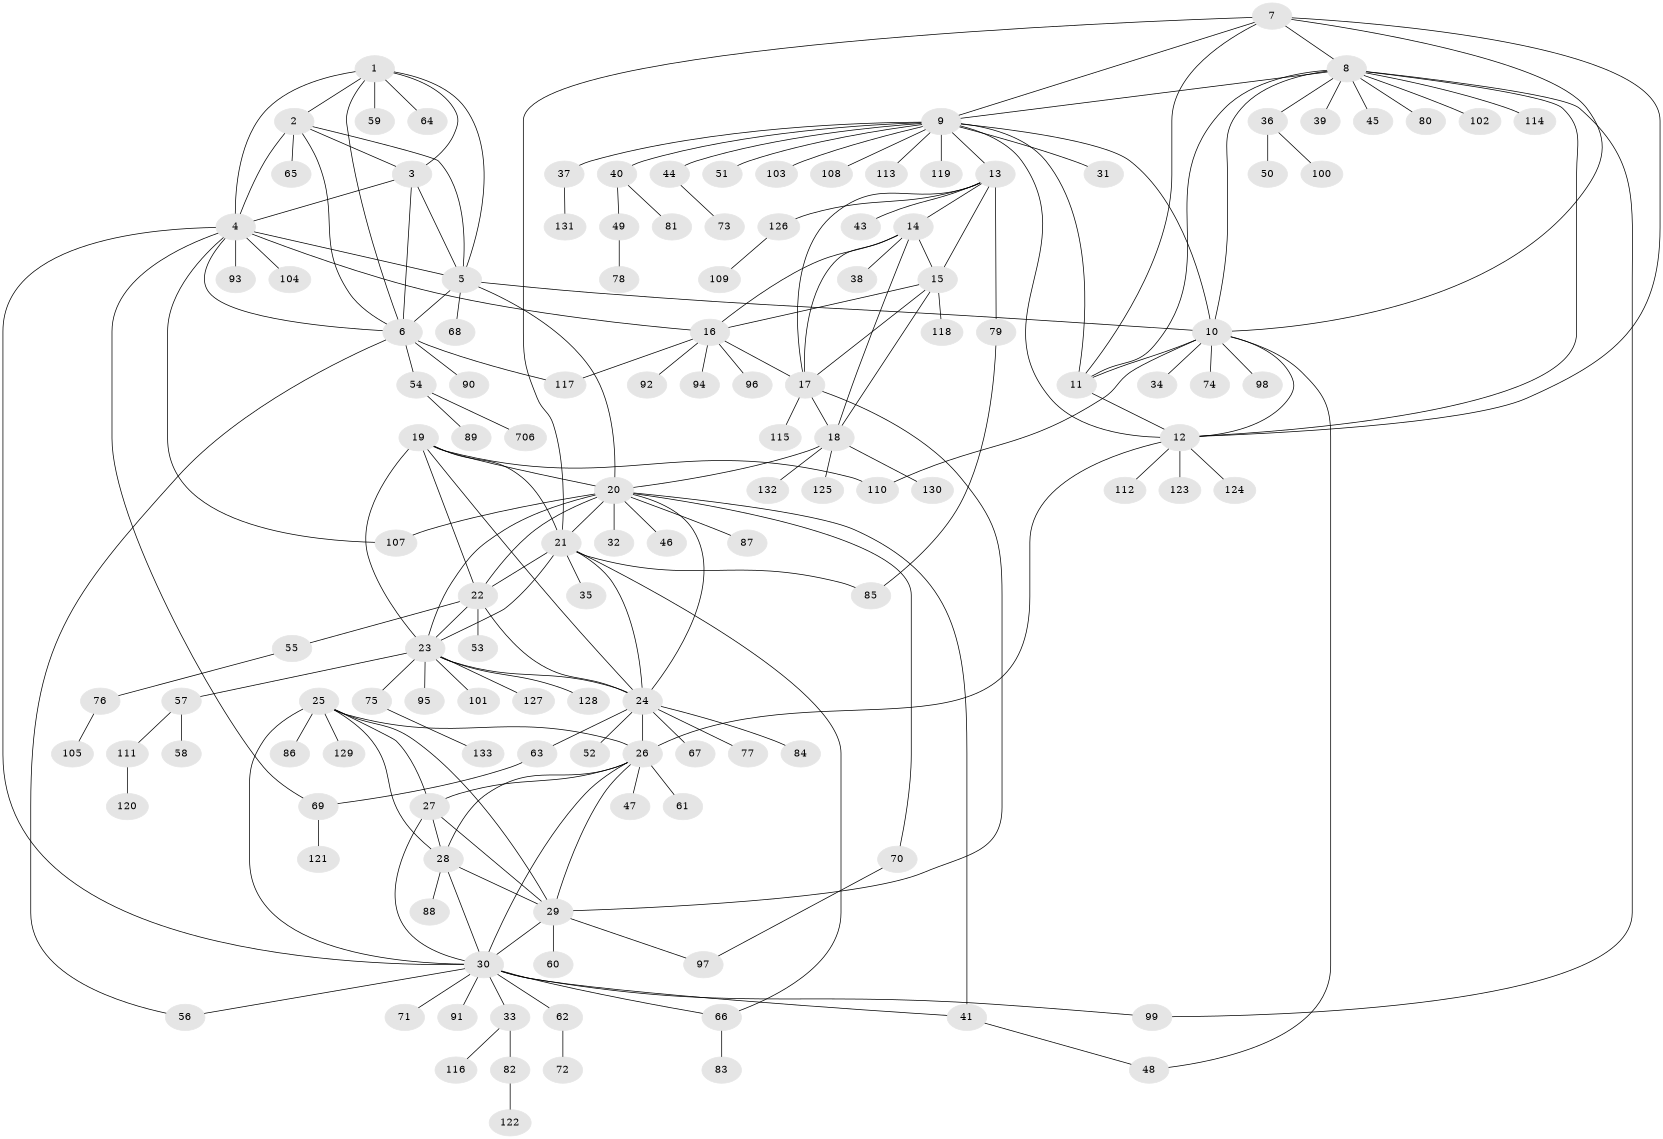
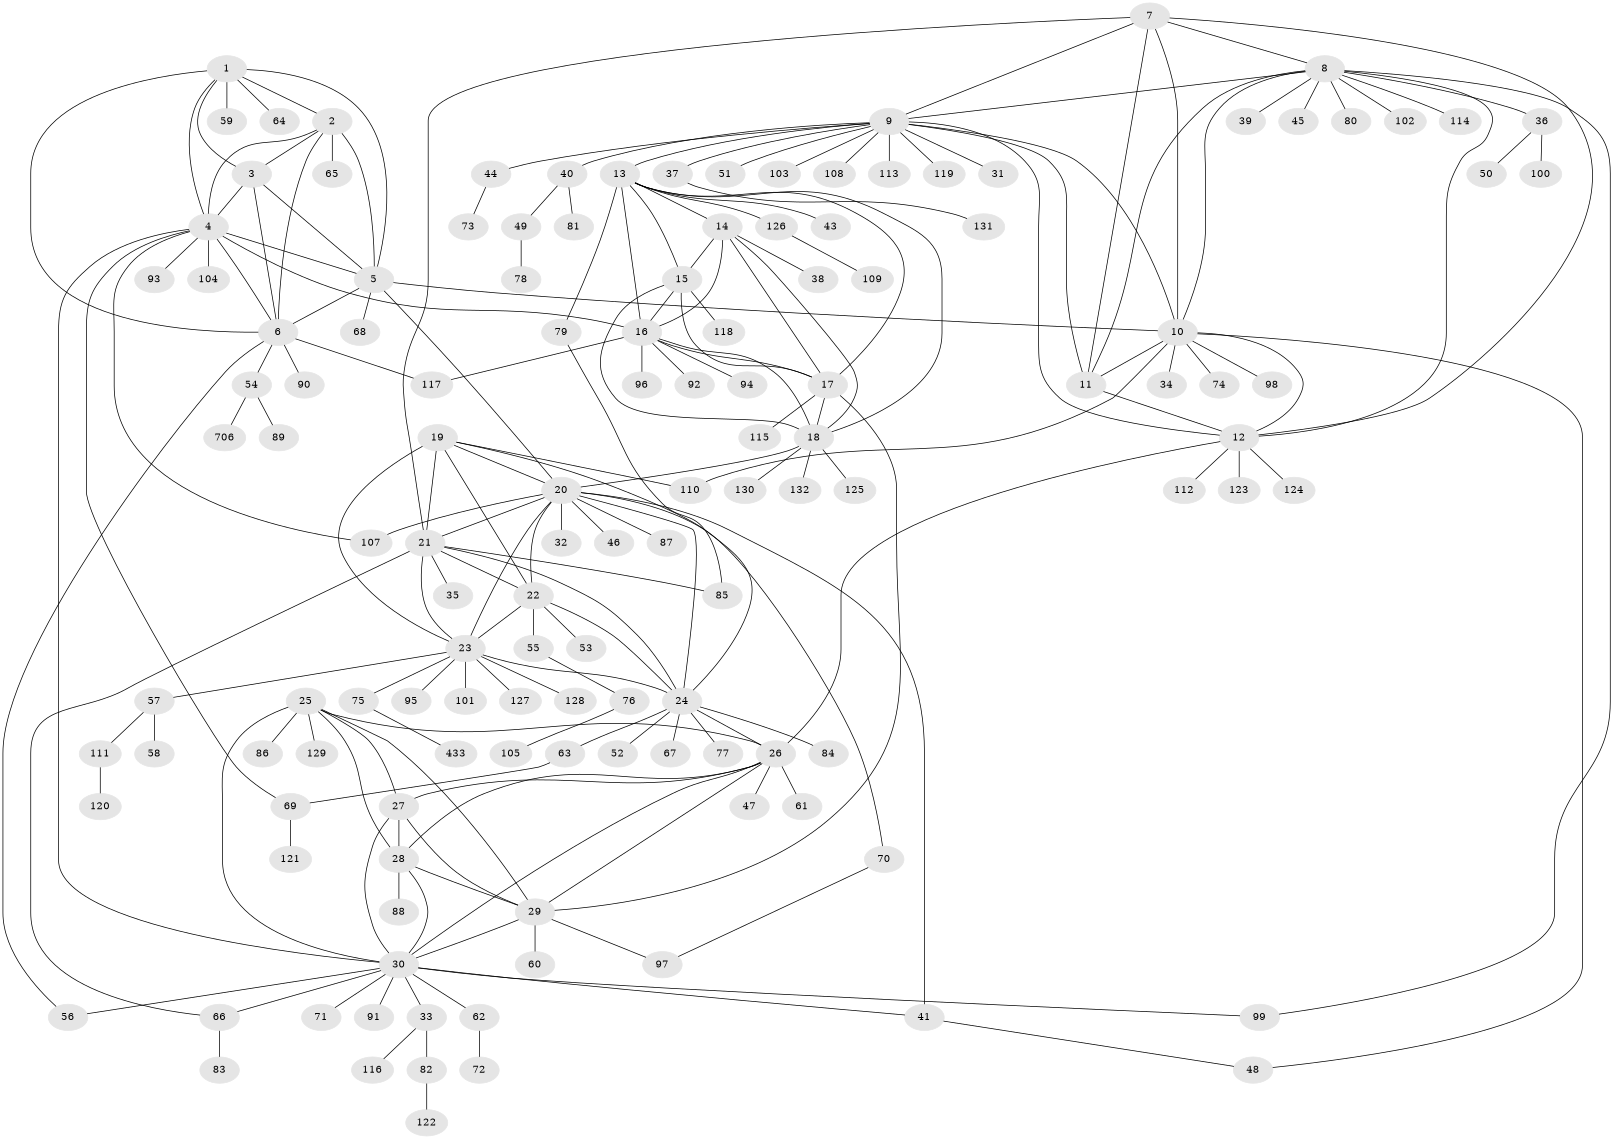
none -> (907, 225)
none -> (631, 253)
none -> (774, 372)
(483, 754) -> (456, 754)
